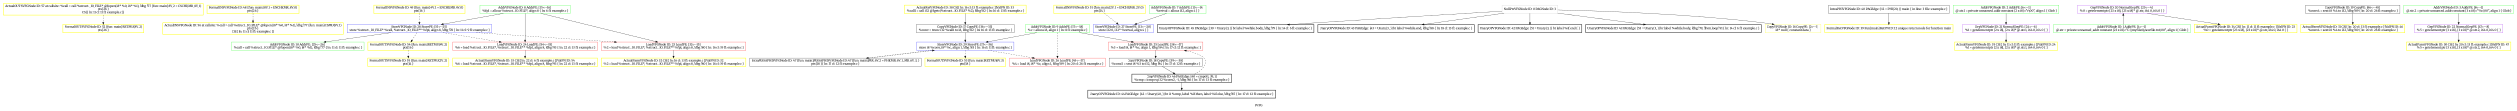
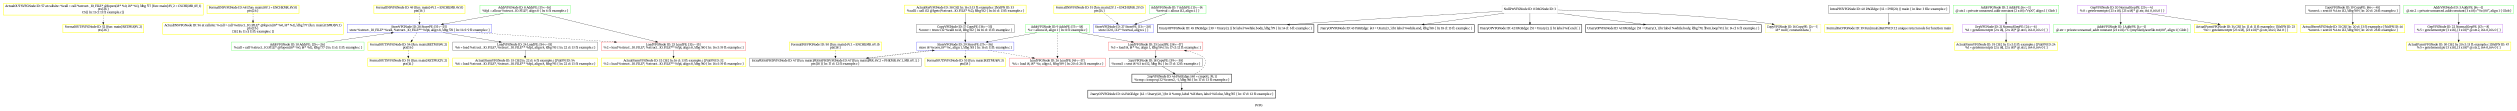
(2123, 20) -> (2121, 18)
(525, 27) -> none
(358, 37) -> (359, 38)
(471, 37) -> (471, 37)
(525, 46) -> (525, 46)
none -> (835, 46)
